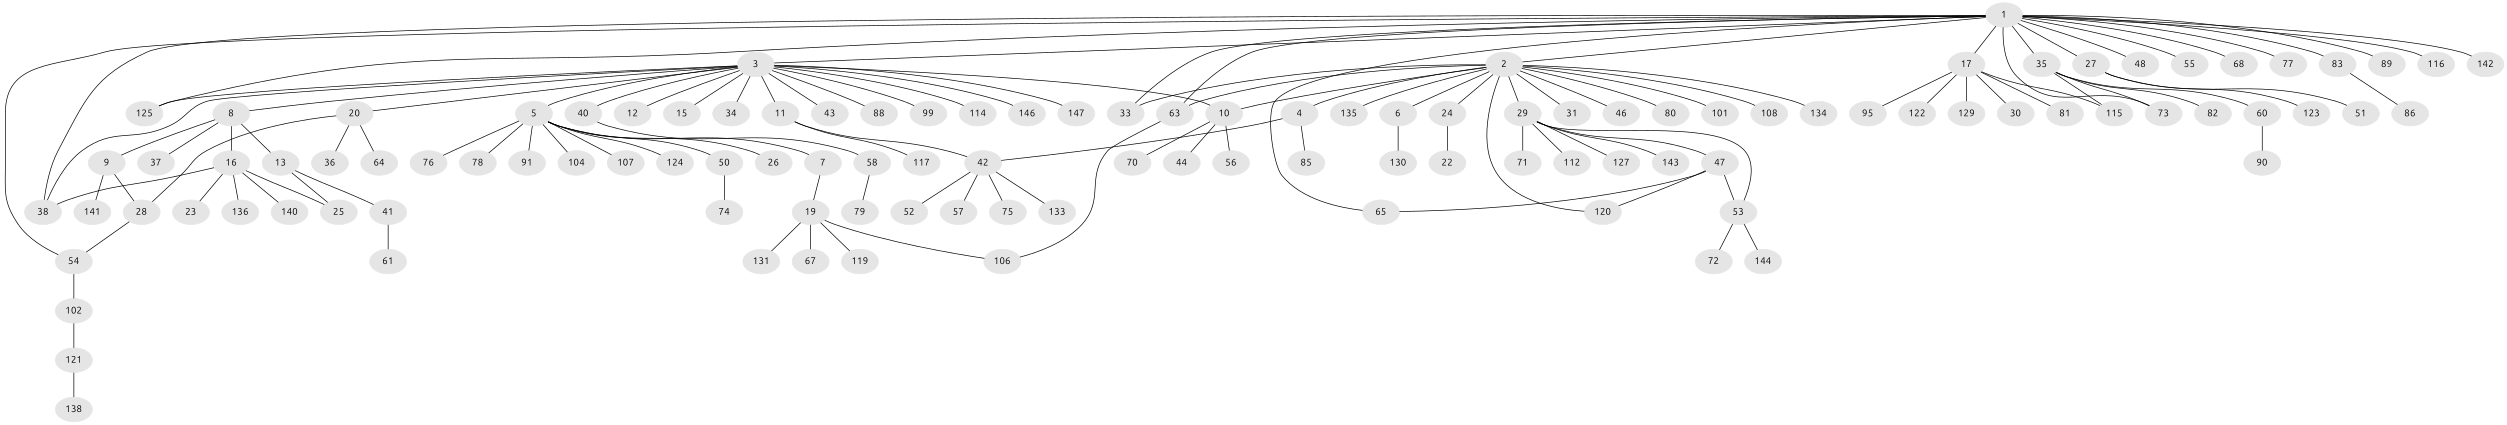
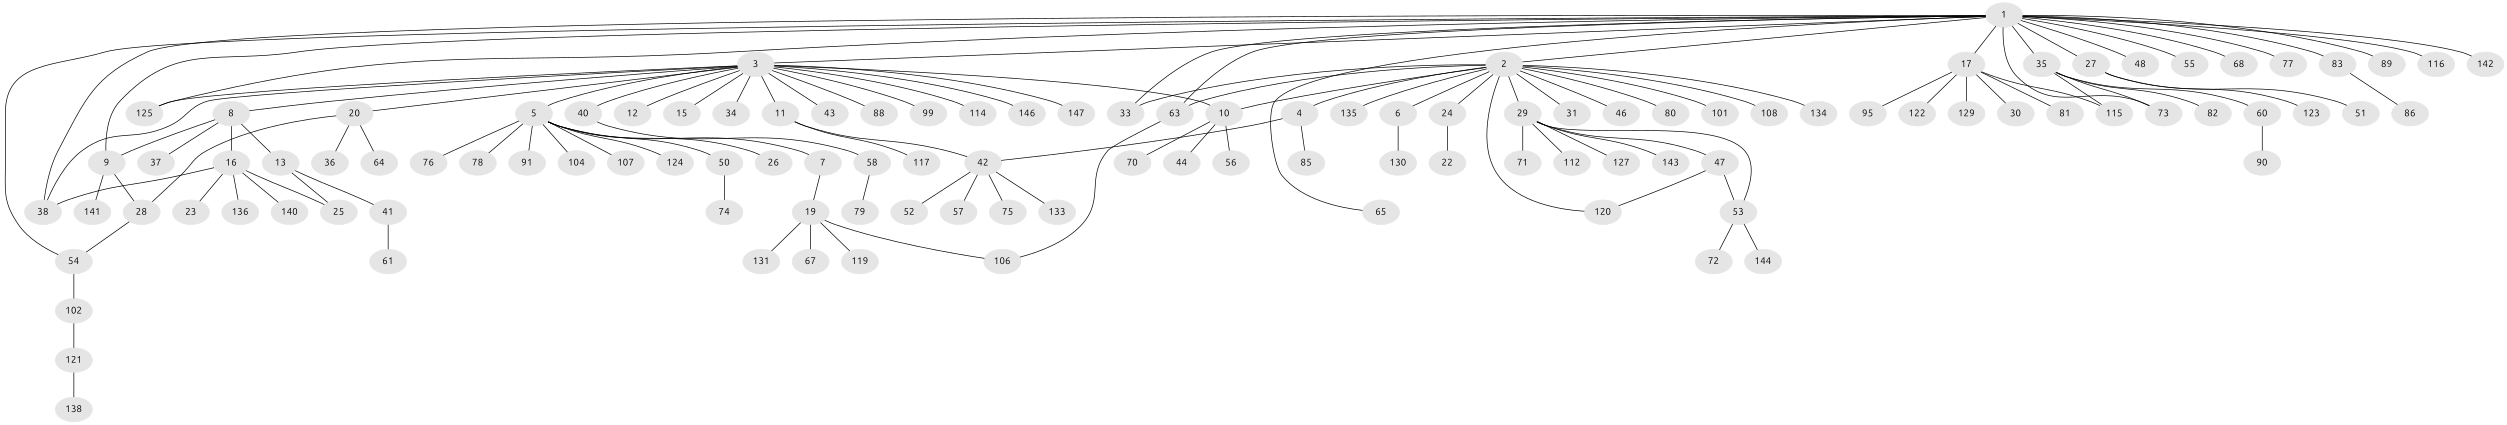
none -> (778, 32)
(1554, 202) -> none
